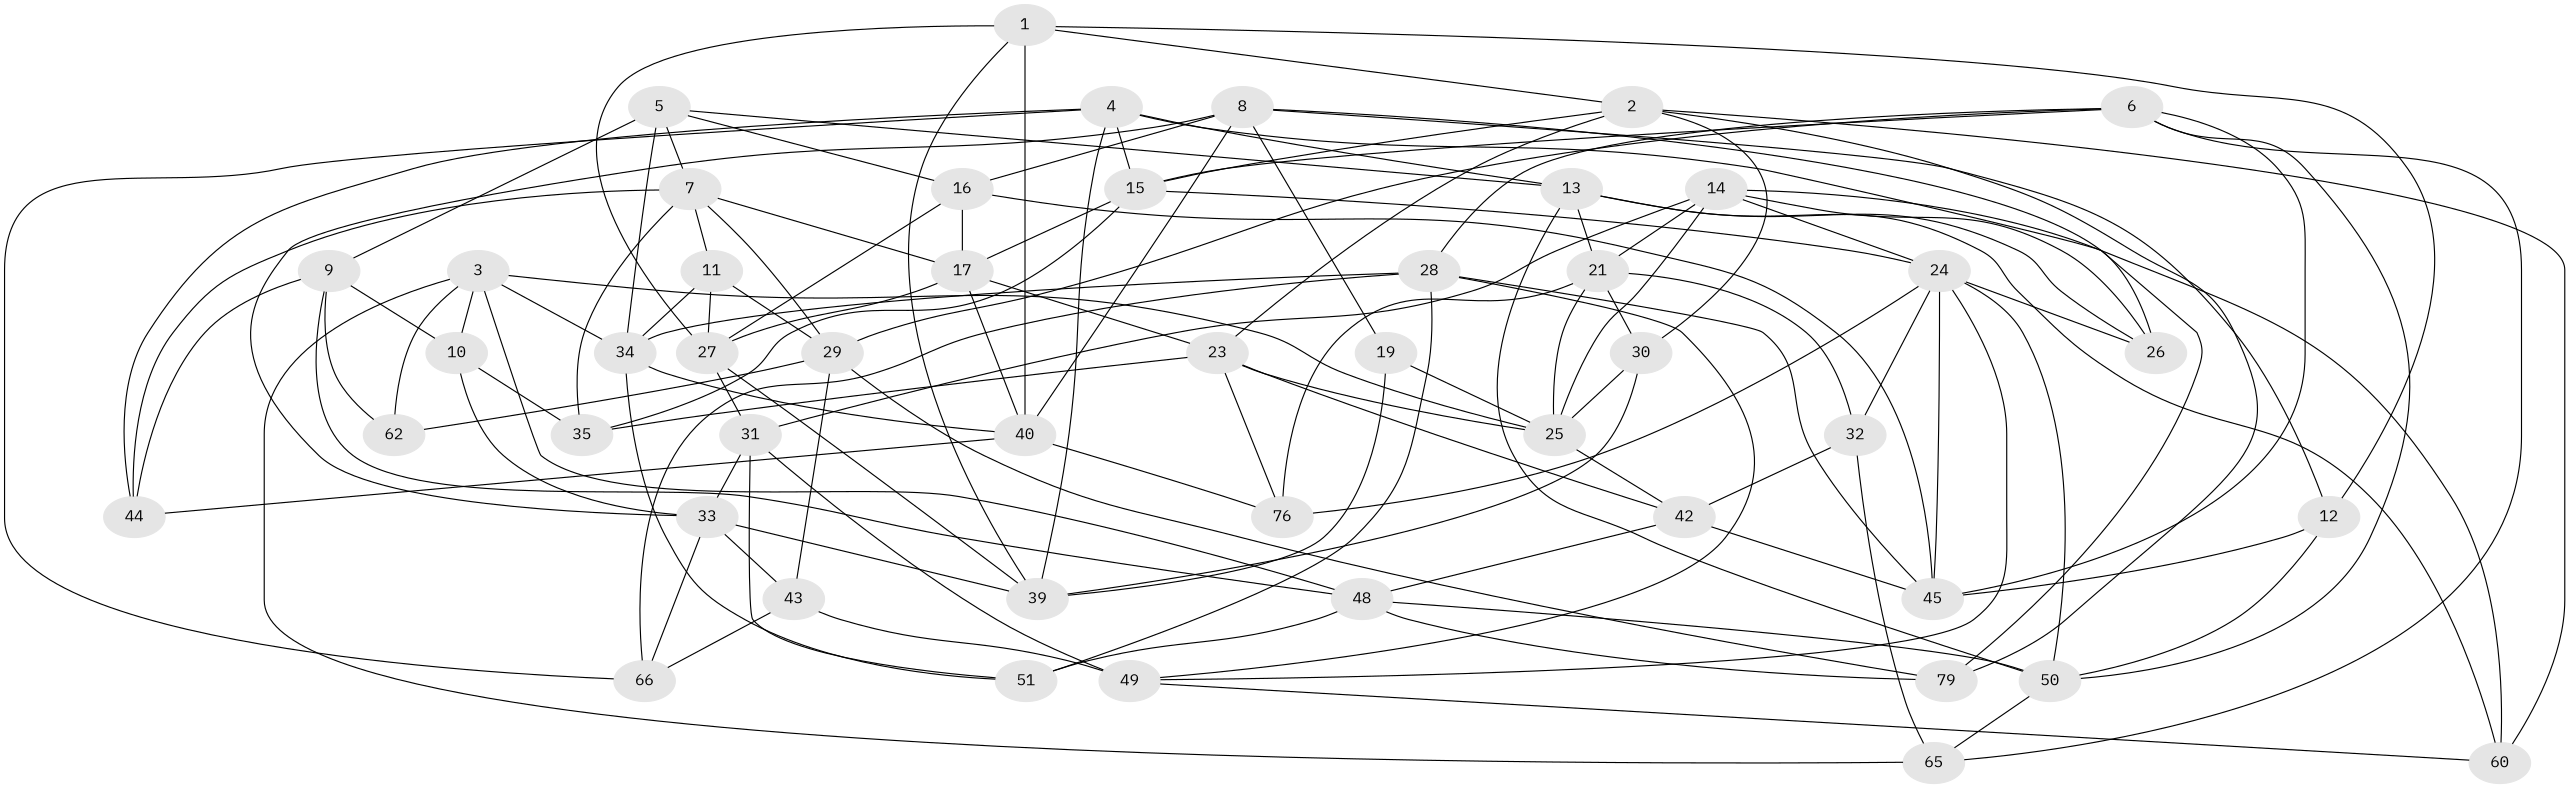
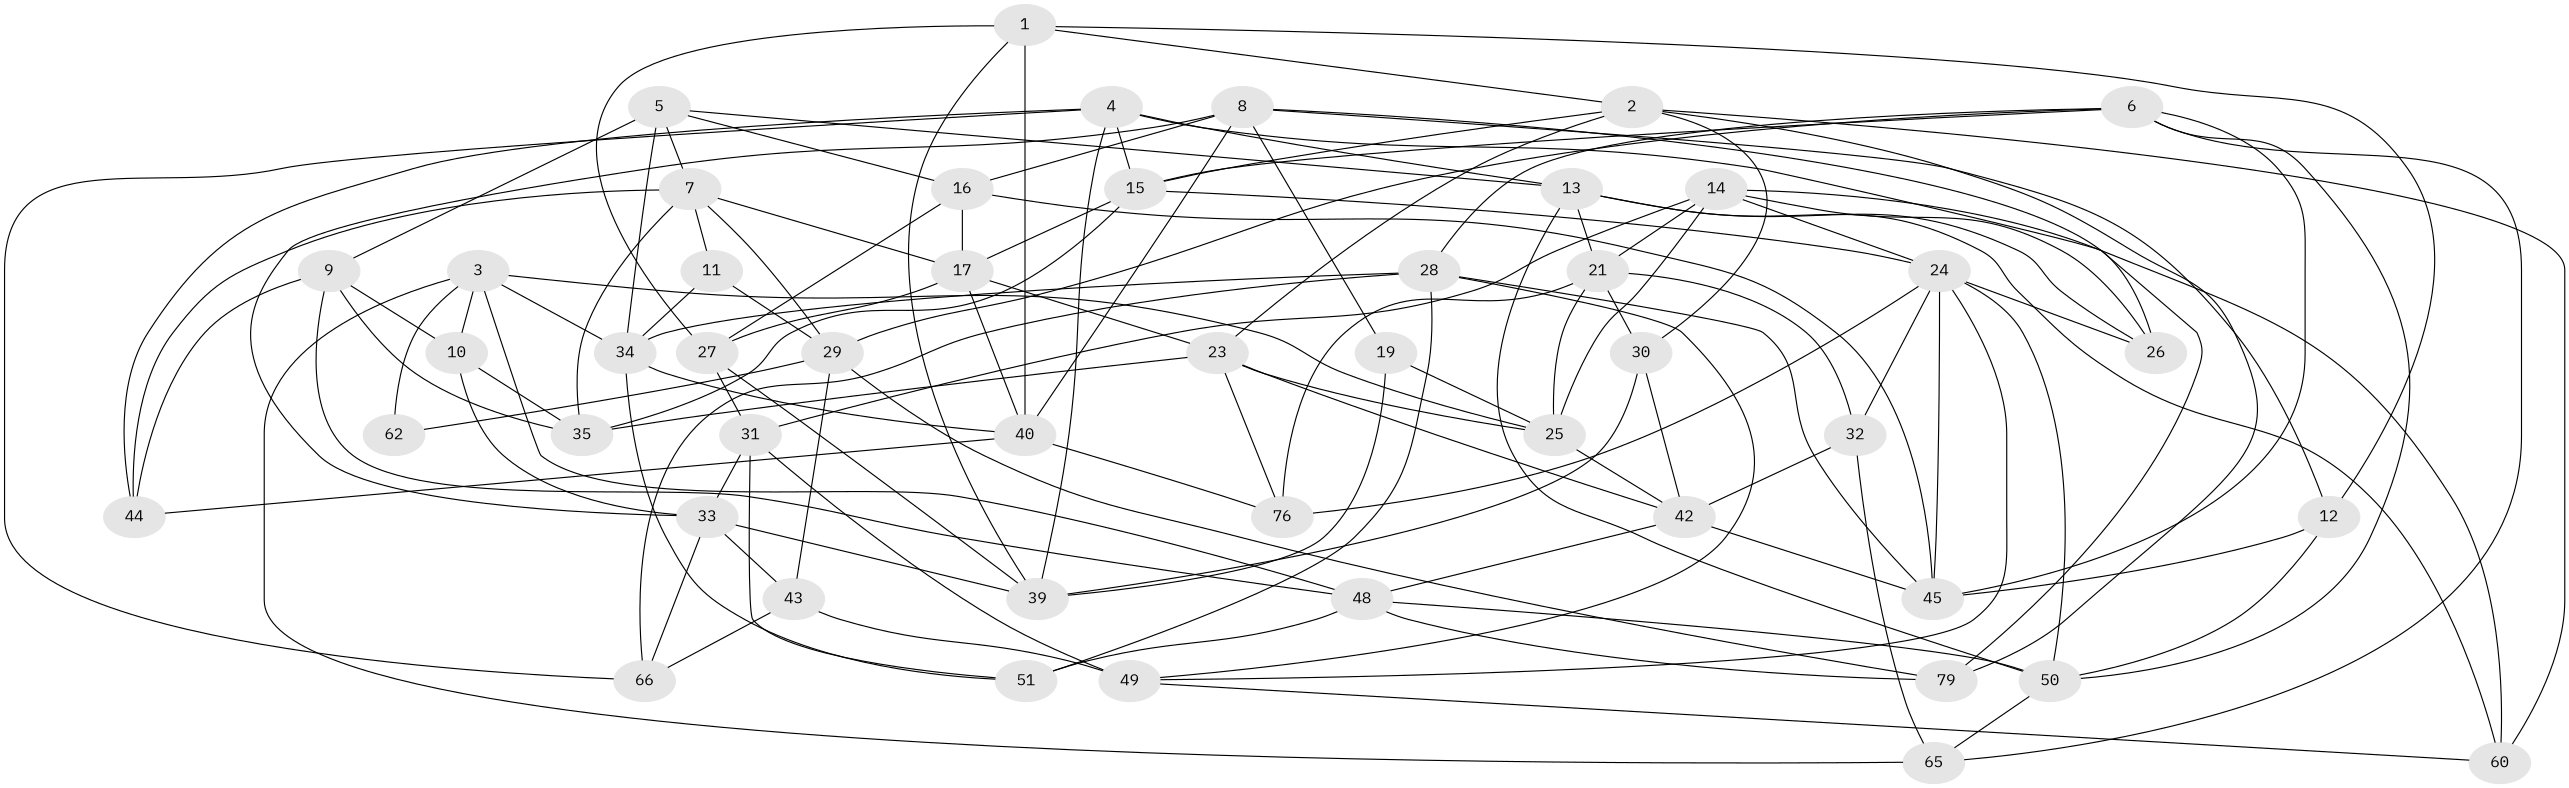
(710, 312) -> none
(331, 363) -> (431, 383)
(1598, 394) -> (1664, 438)
